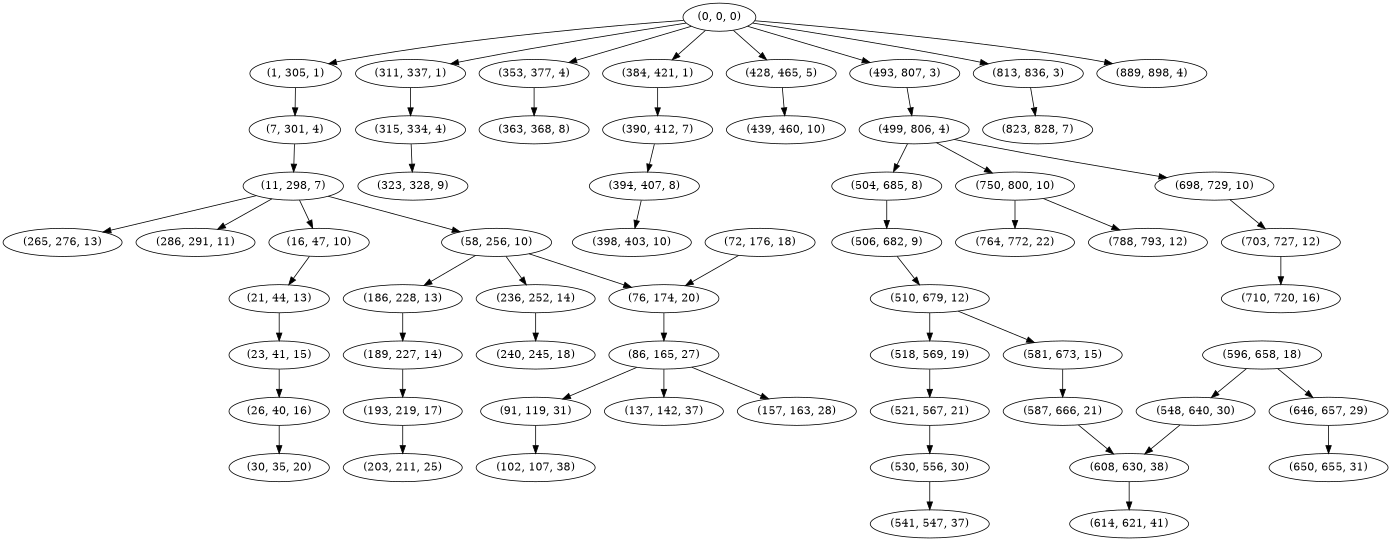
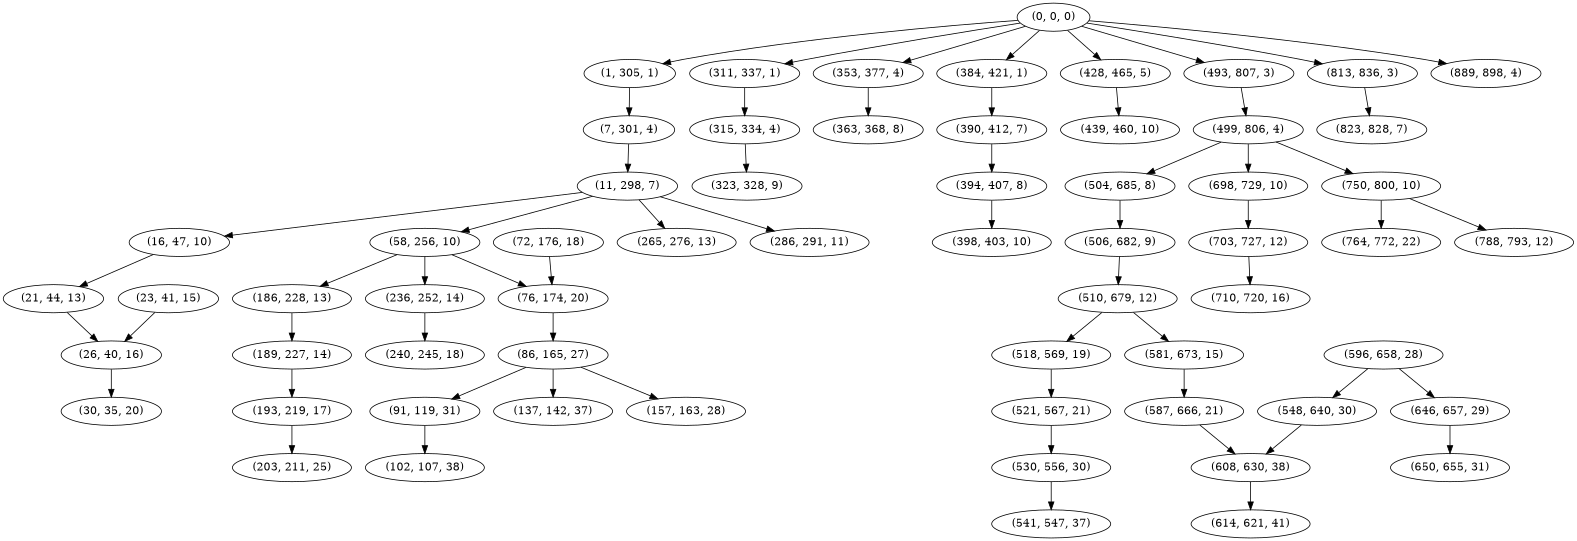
(279, 323) -> (80, 324)
(1262, 355) -> (1383, 355)
